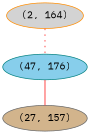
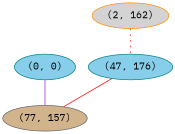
(45, 16) -> (130, 16)
none -> (45, 67)
(45, 118) -> (45, 118)
